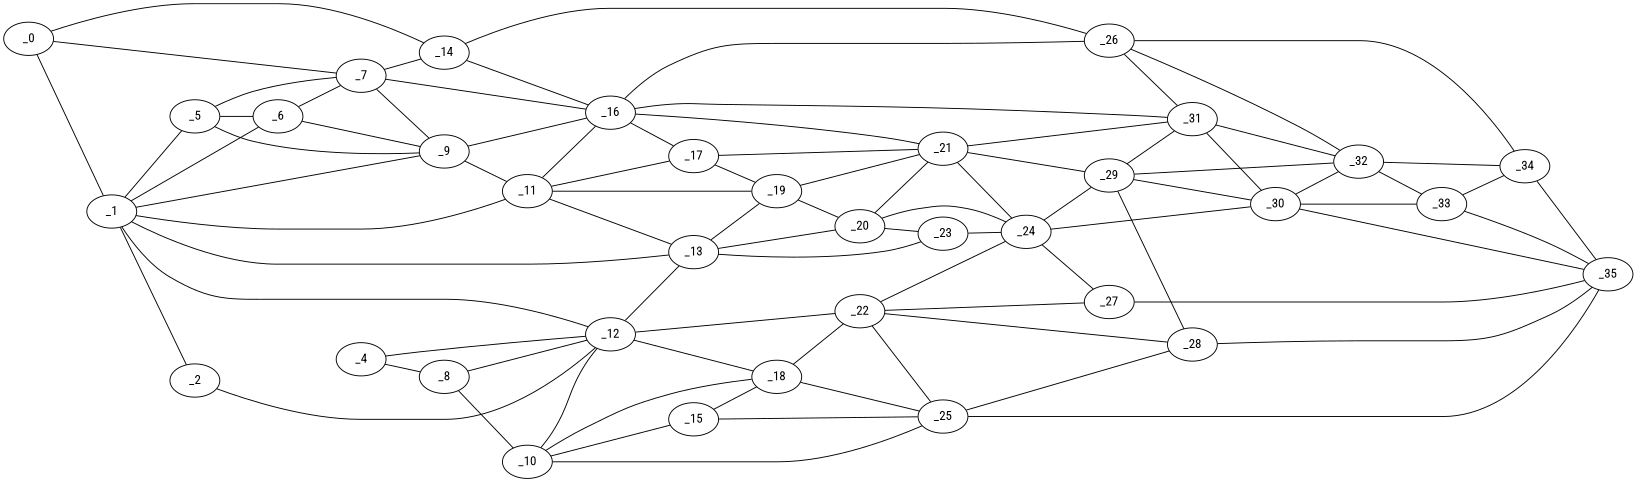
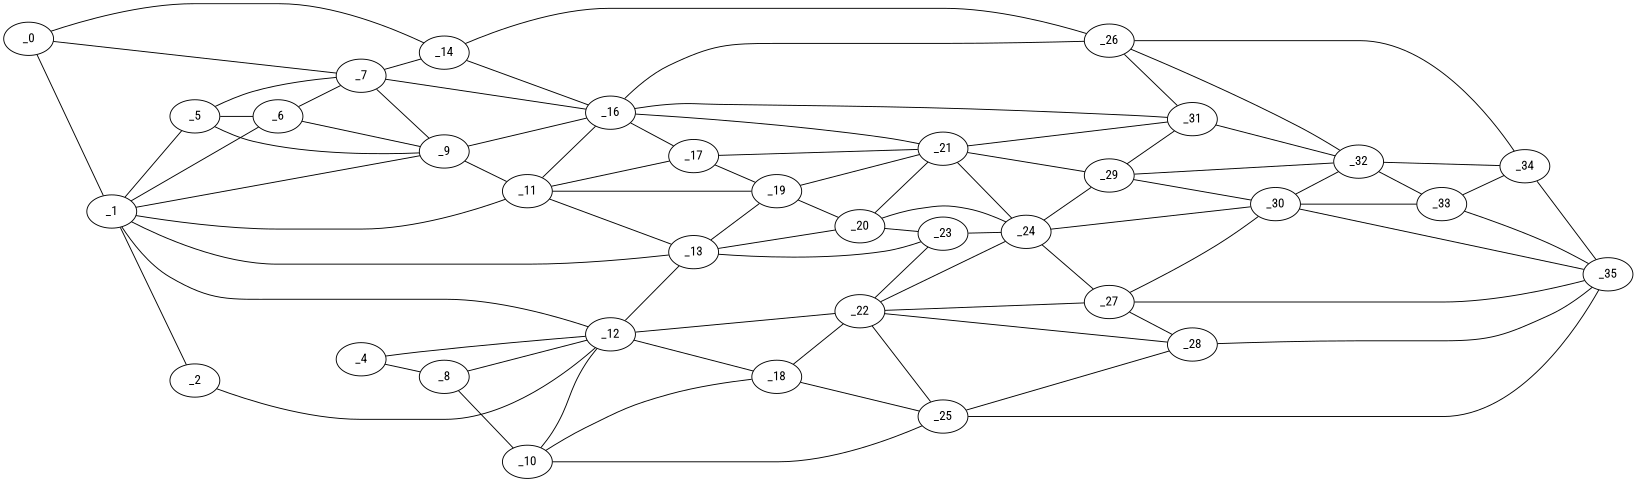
(1234, 162) -> (1196, 257)
(1151, 260) -> (1151, 323)
none -> (902, 272)
(694, 419) -> none
